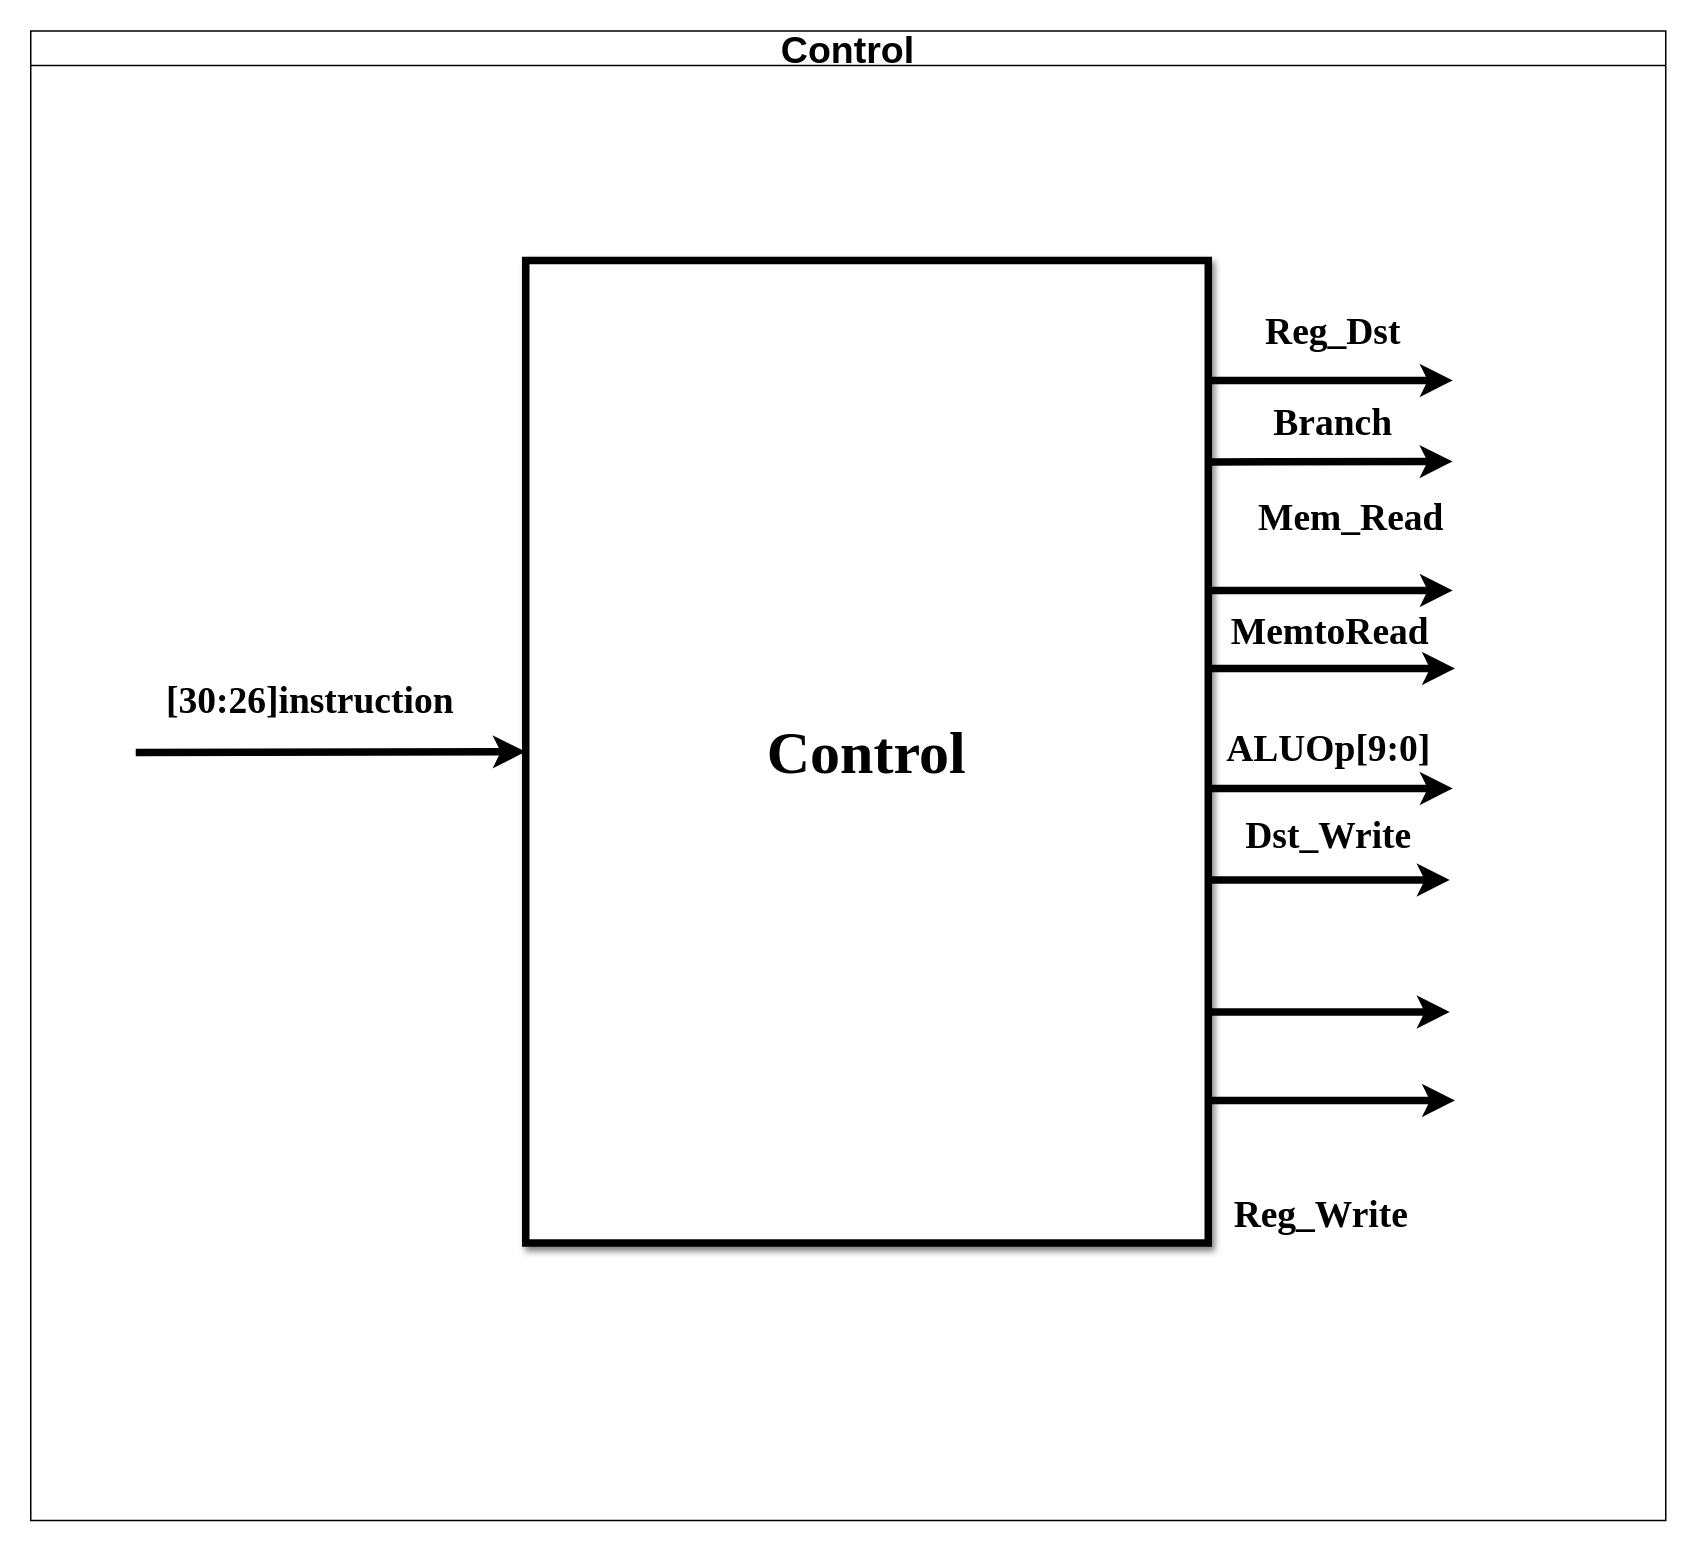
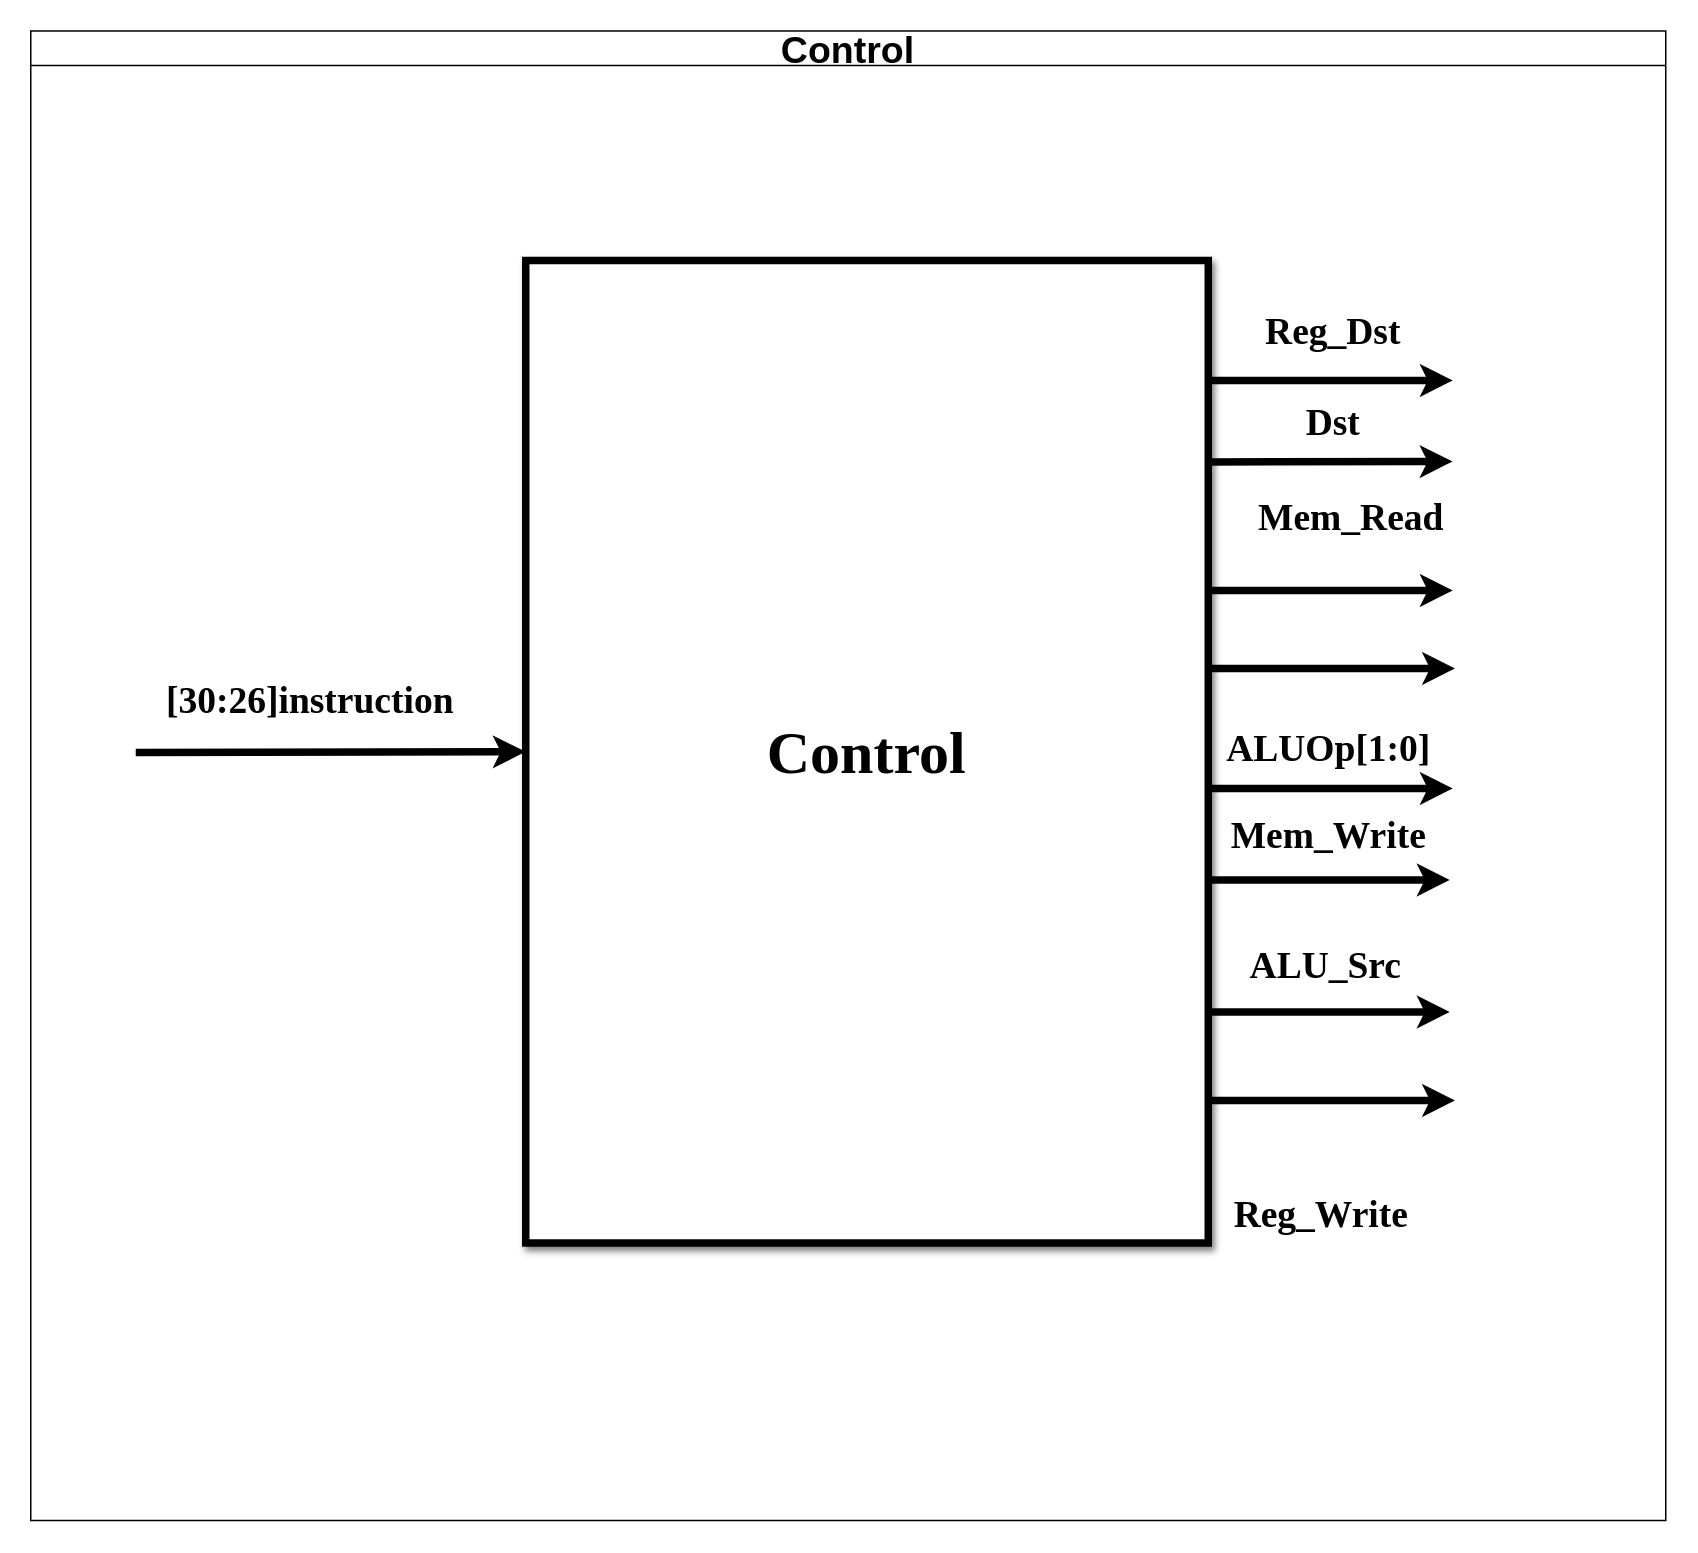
(1334, 422) -> (1334, 422)
(1329, 631) -> none
(1329, 748) -> (1329, 748)
(1329, 835) -> (1329, 835)
none -> (1325, 965)
